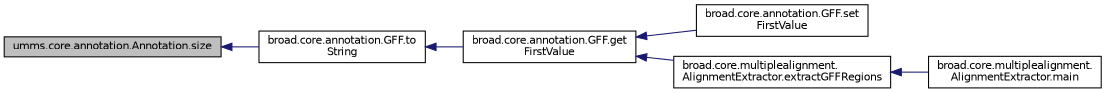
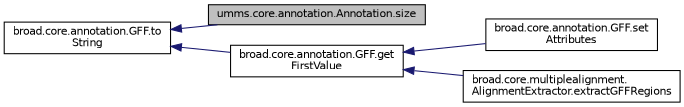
(782, 21) -> (572, 35)
(246, 47) -> (200, 27)
(1015, 72) -> none
